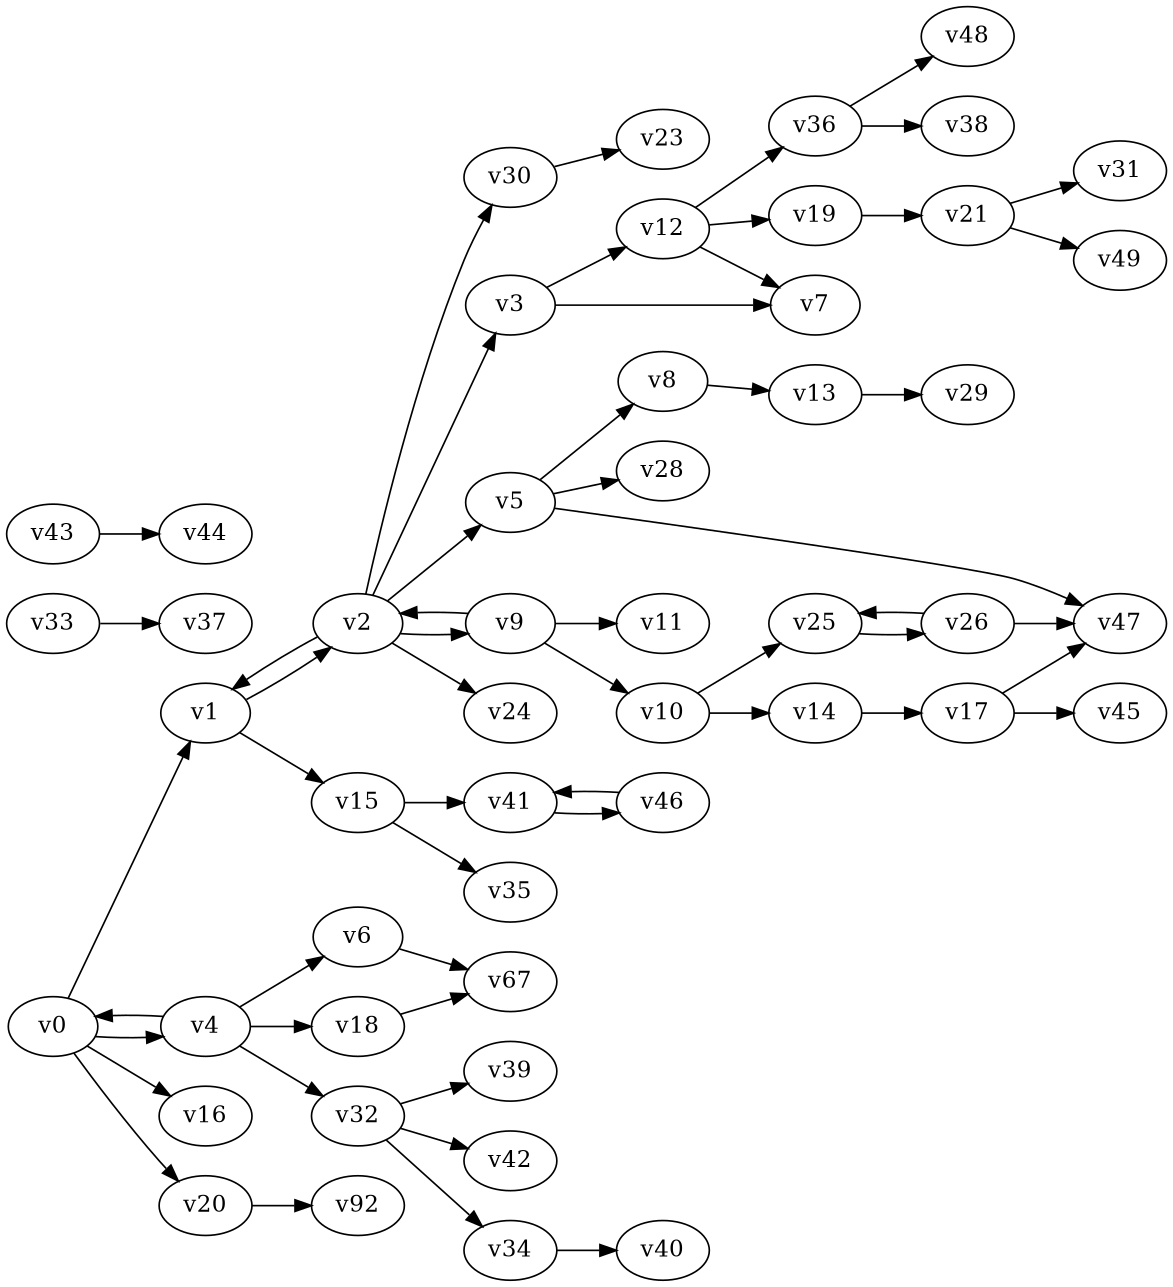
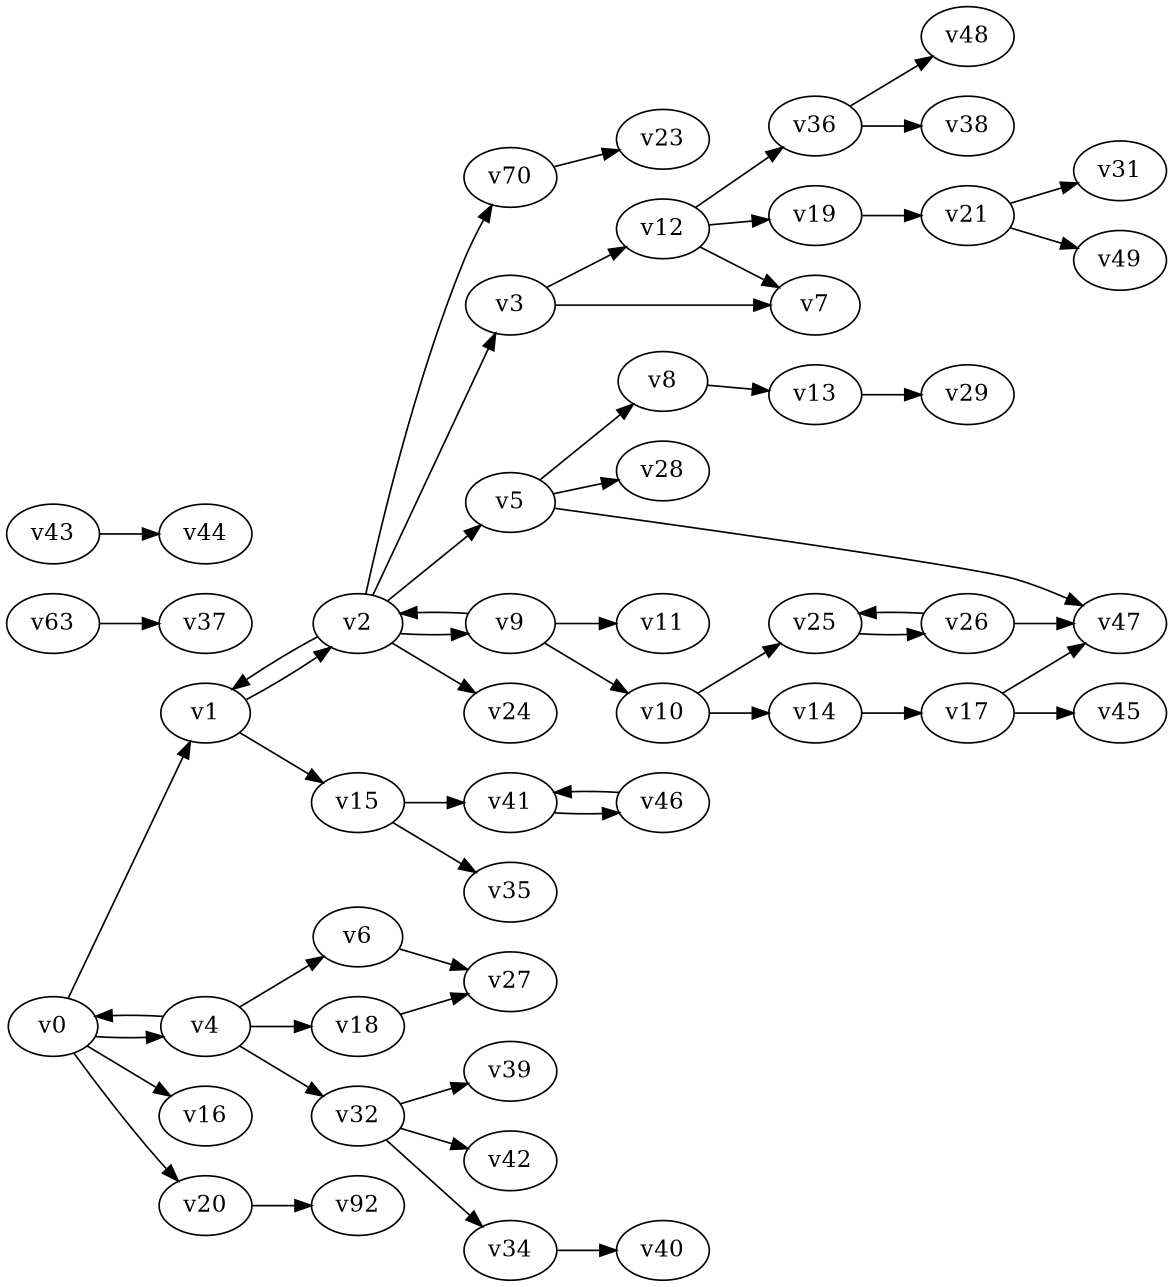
(510, 177) -> (510, 177)
(53, 624) -> (53, 624)
(510, 982) -> (510, 982)
